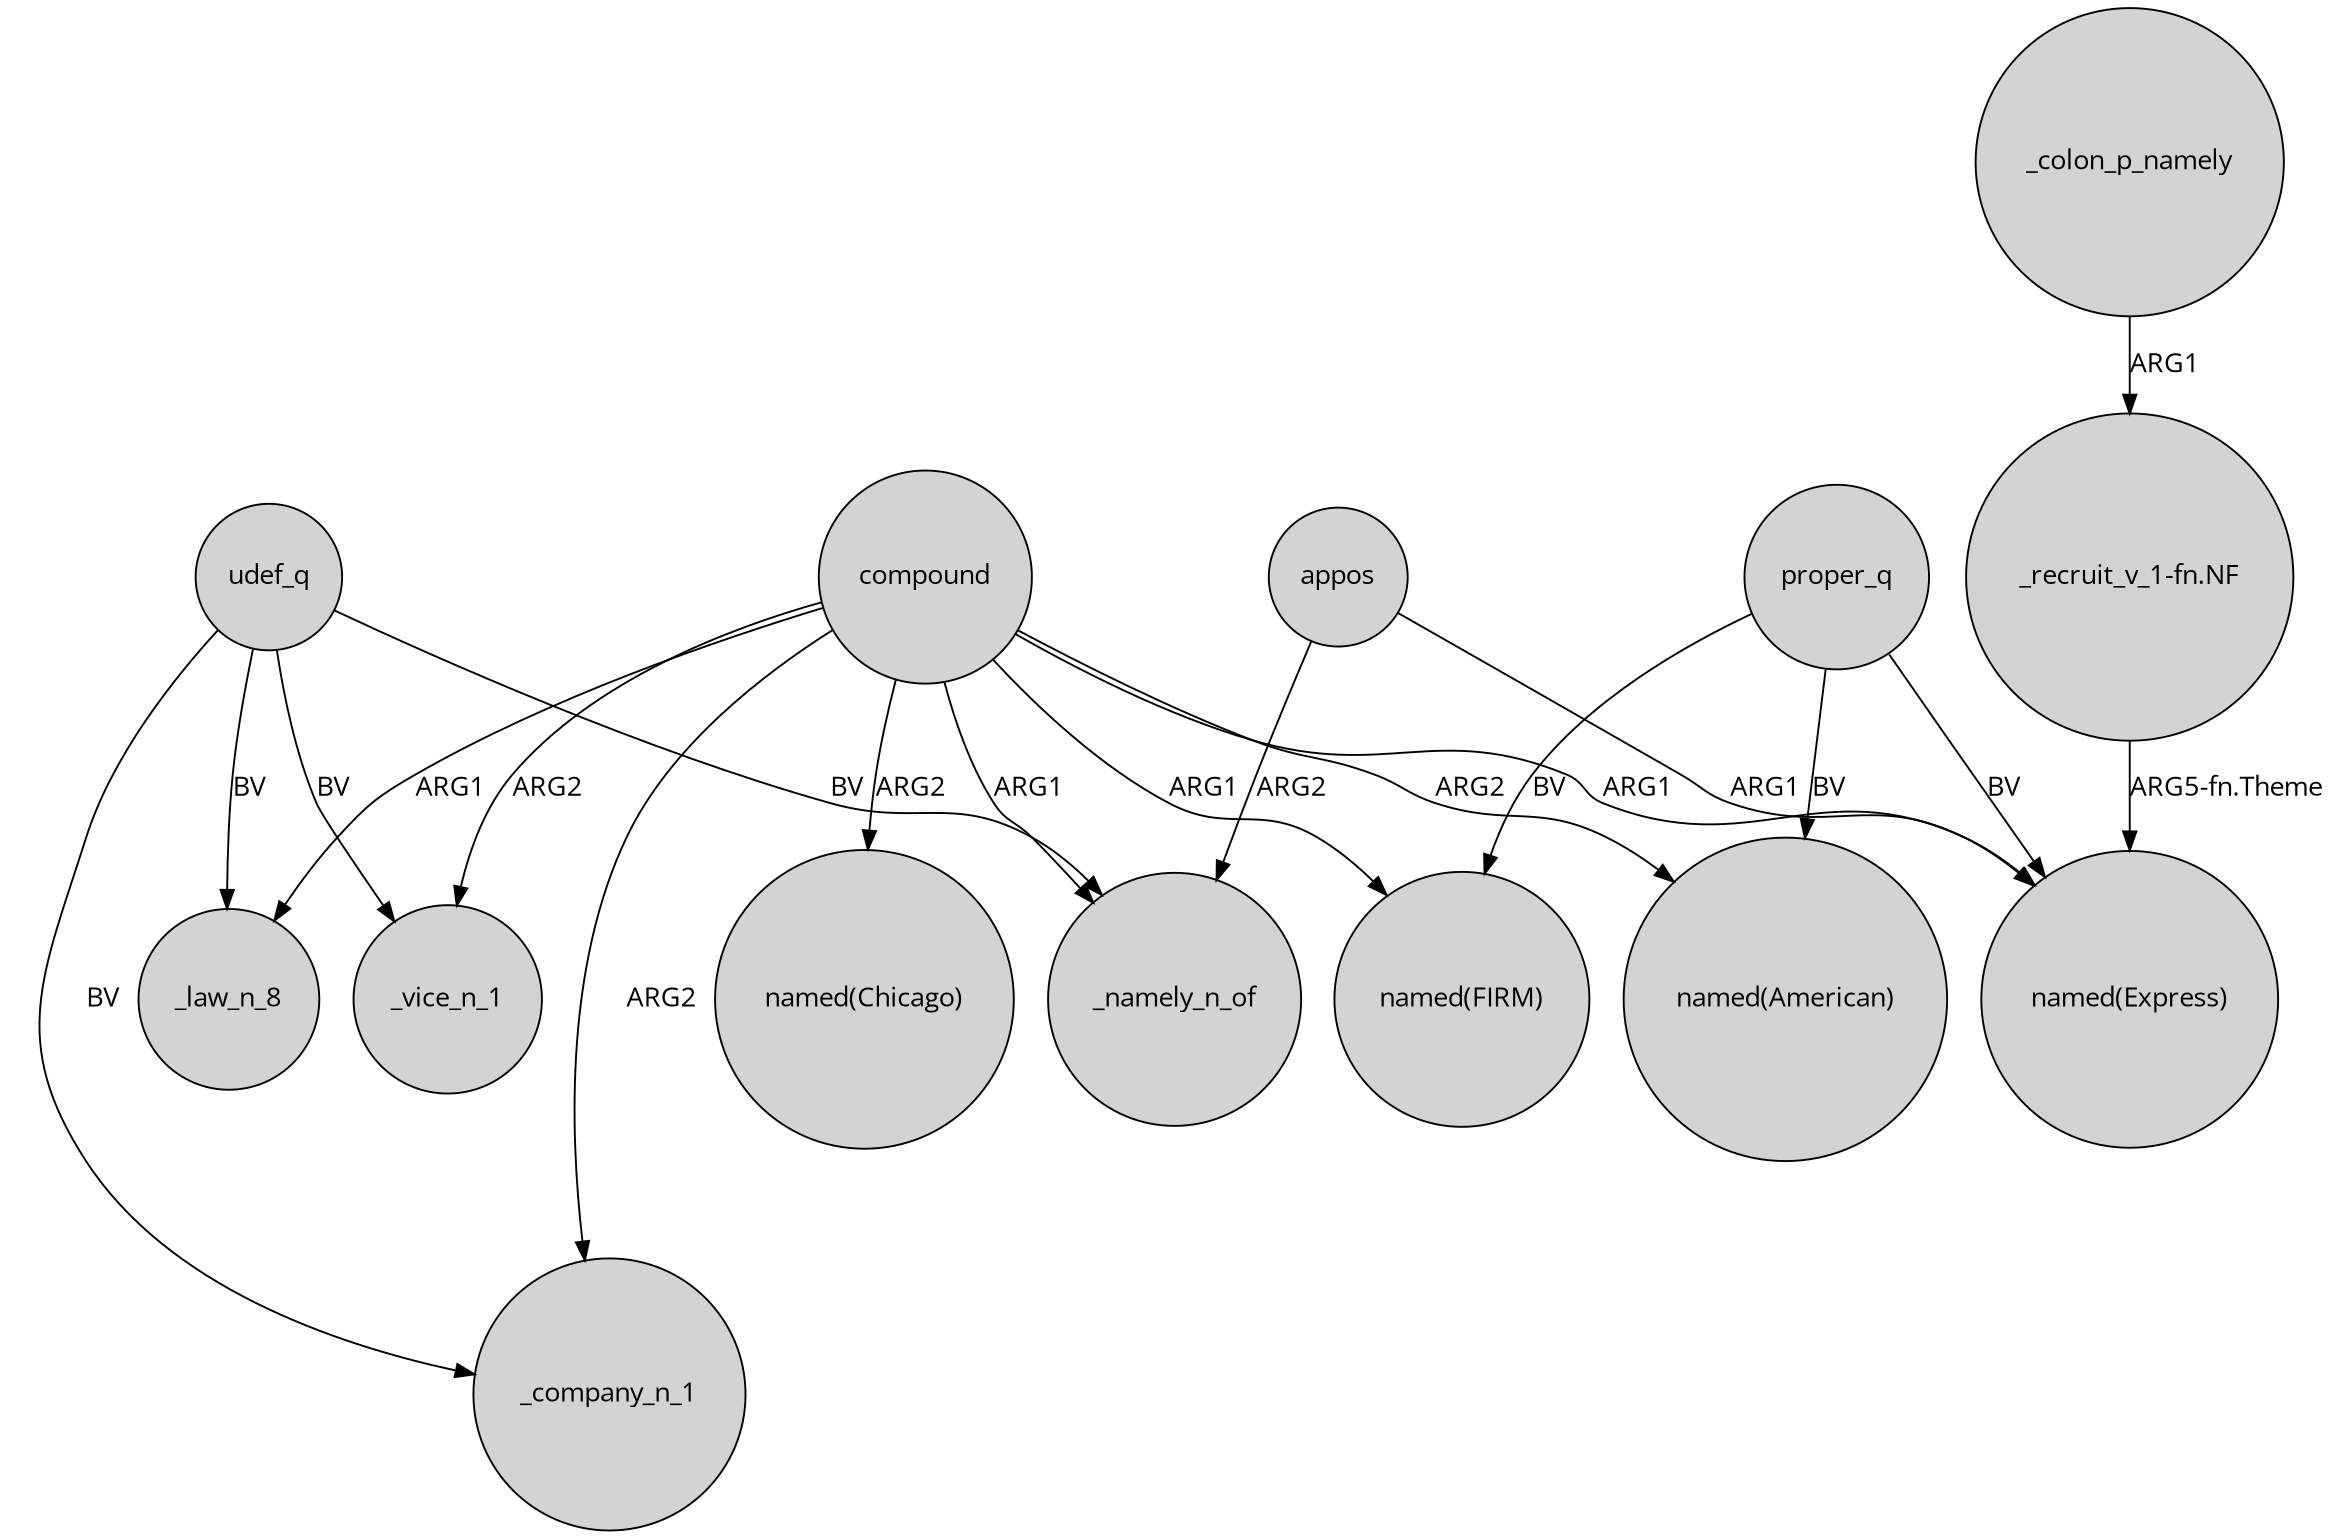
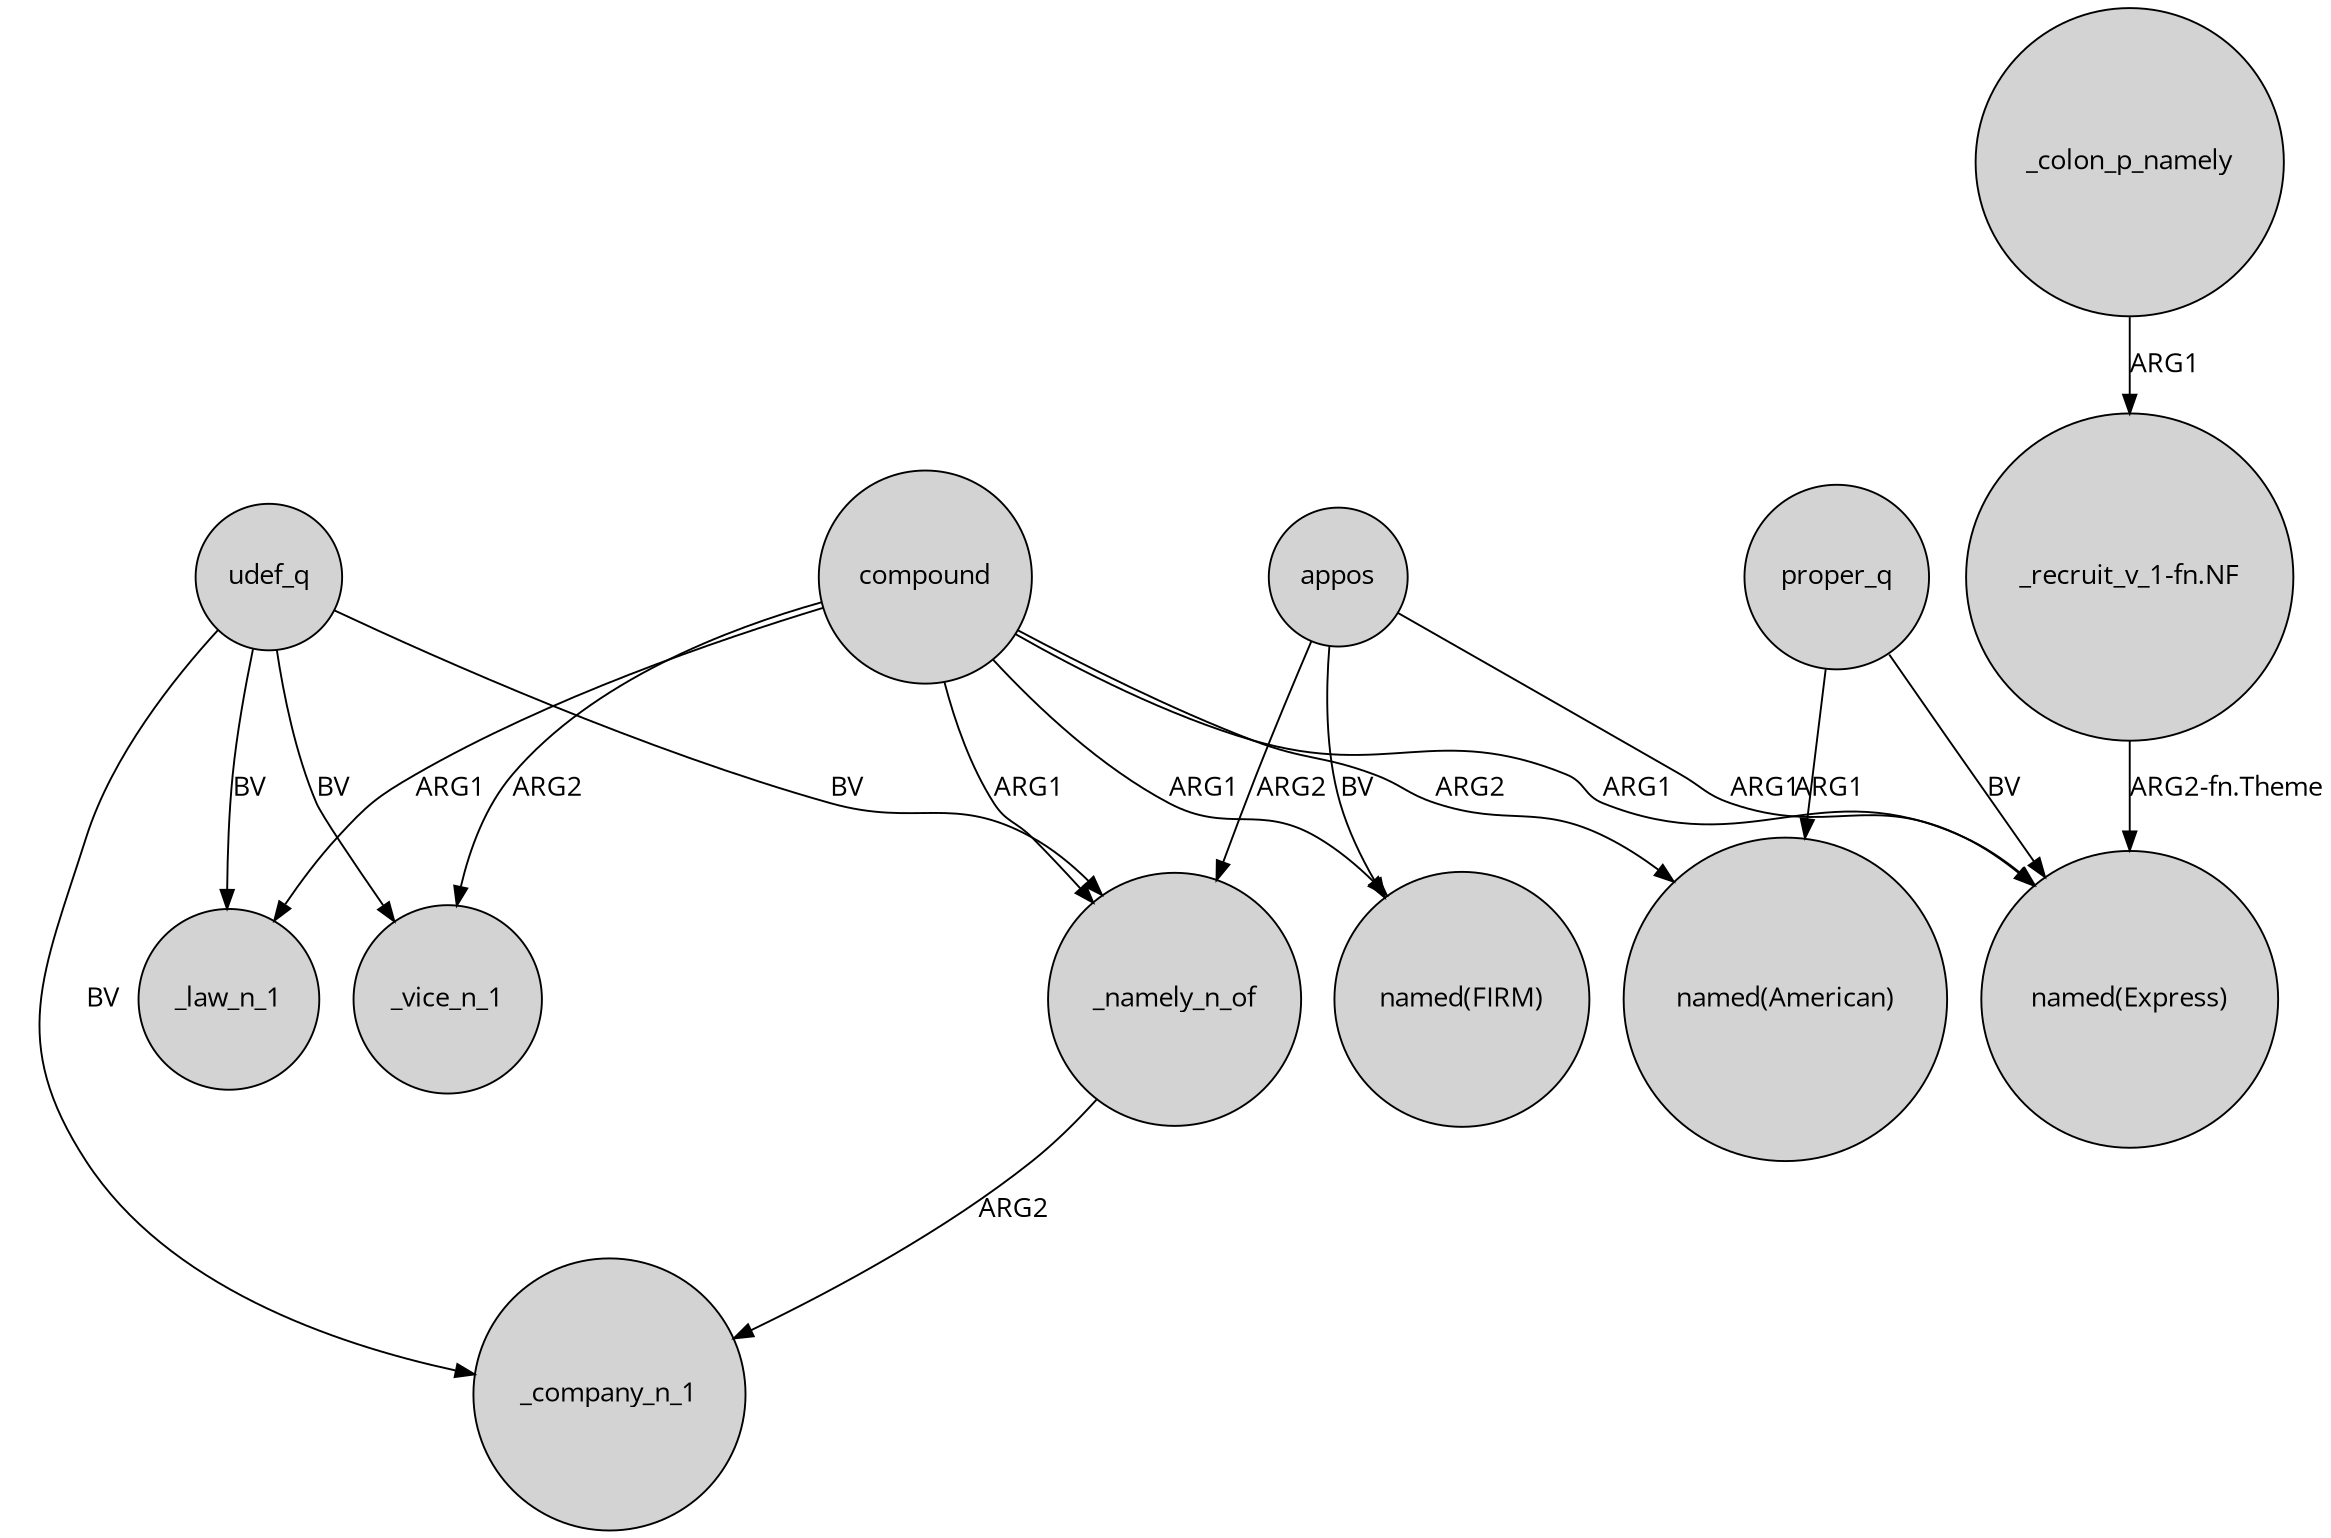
(1597, 710) -> (1335, 780)
(1829, 789) -> (1829, 789)
(2227, 789) -> (2227, 789)
(605, 891) -> (934, 1230)
(229, 999) -> (229, 999)
(864, 999) -> none
